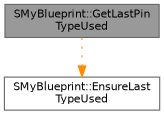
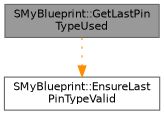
(82, 94) -> (82, 94)
